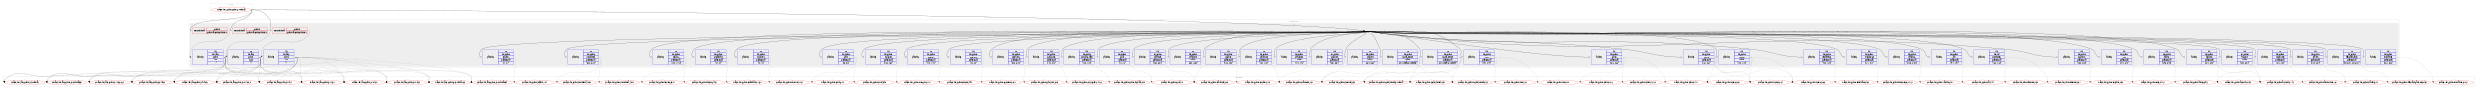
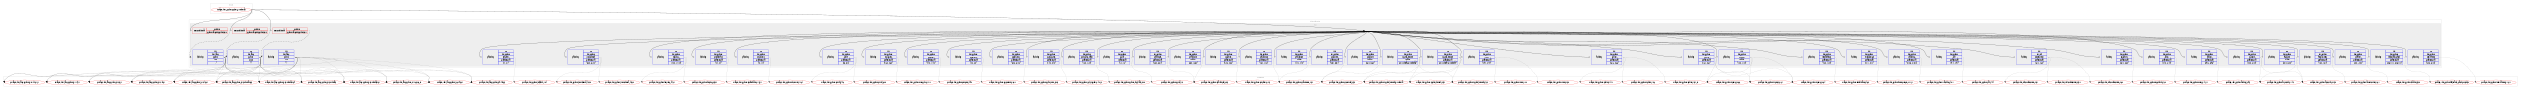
none -> (2111, 82)
